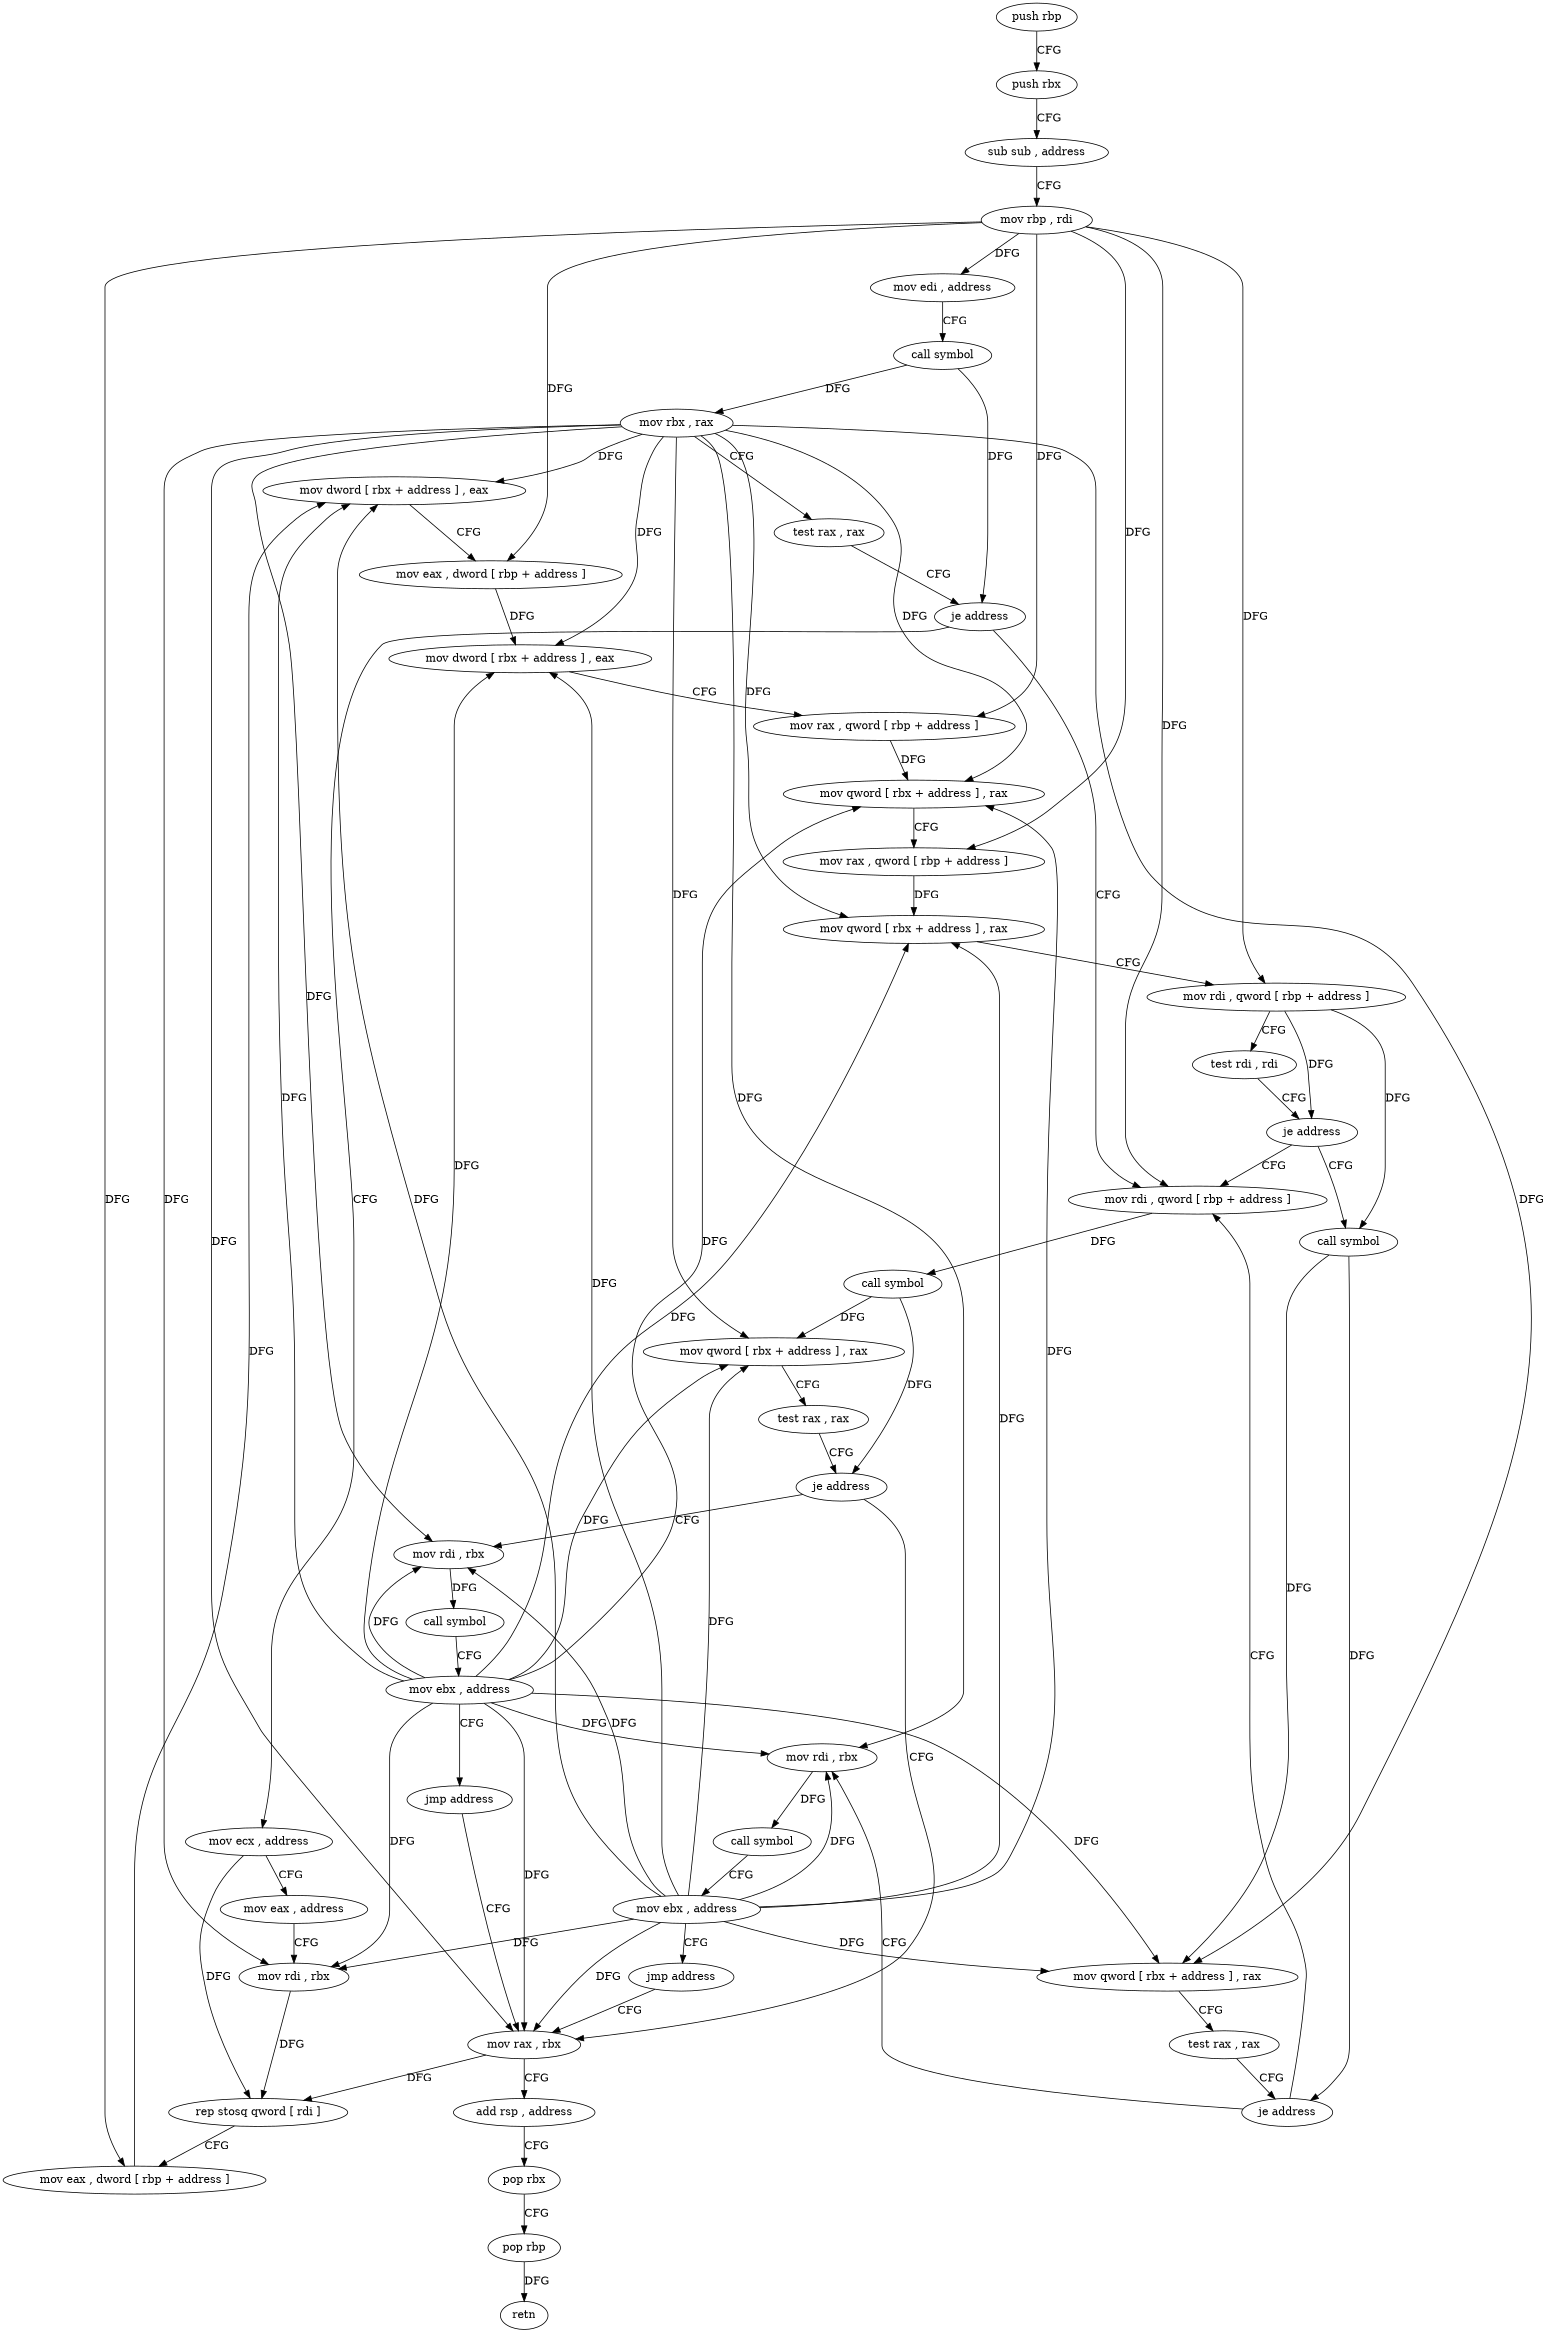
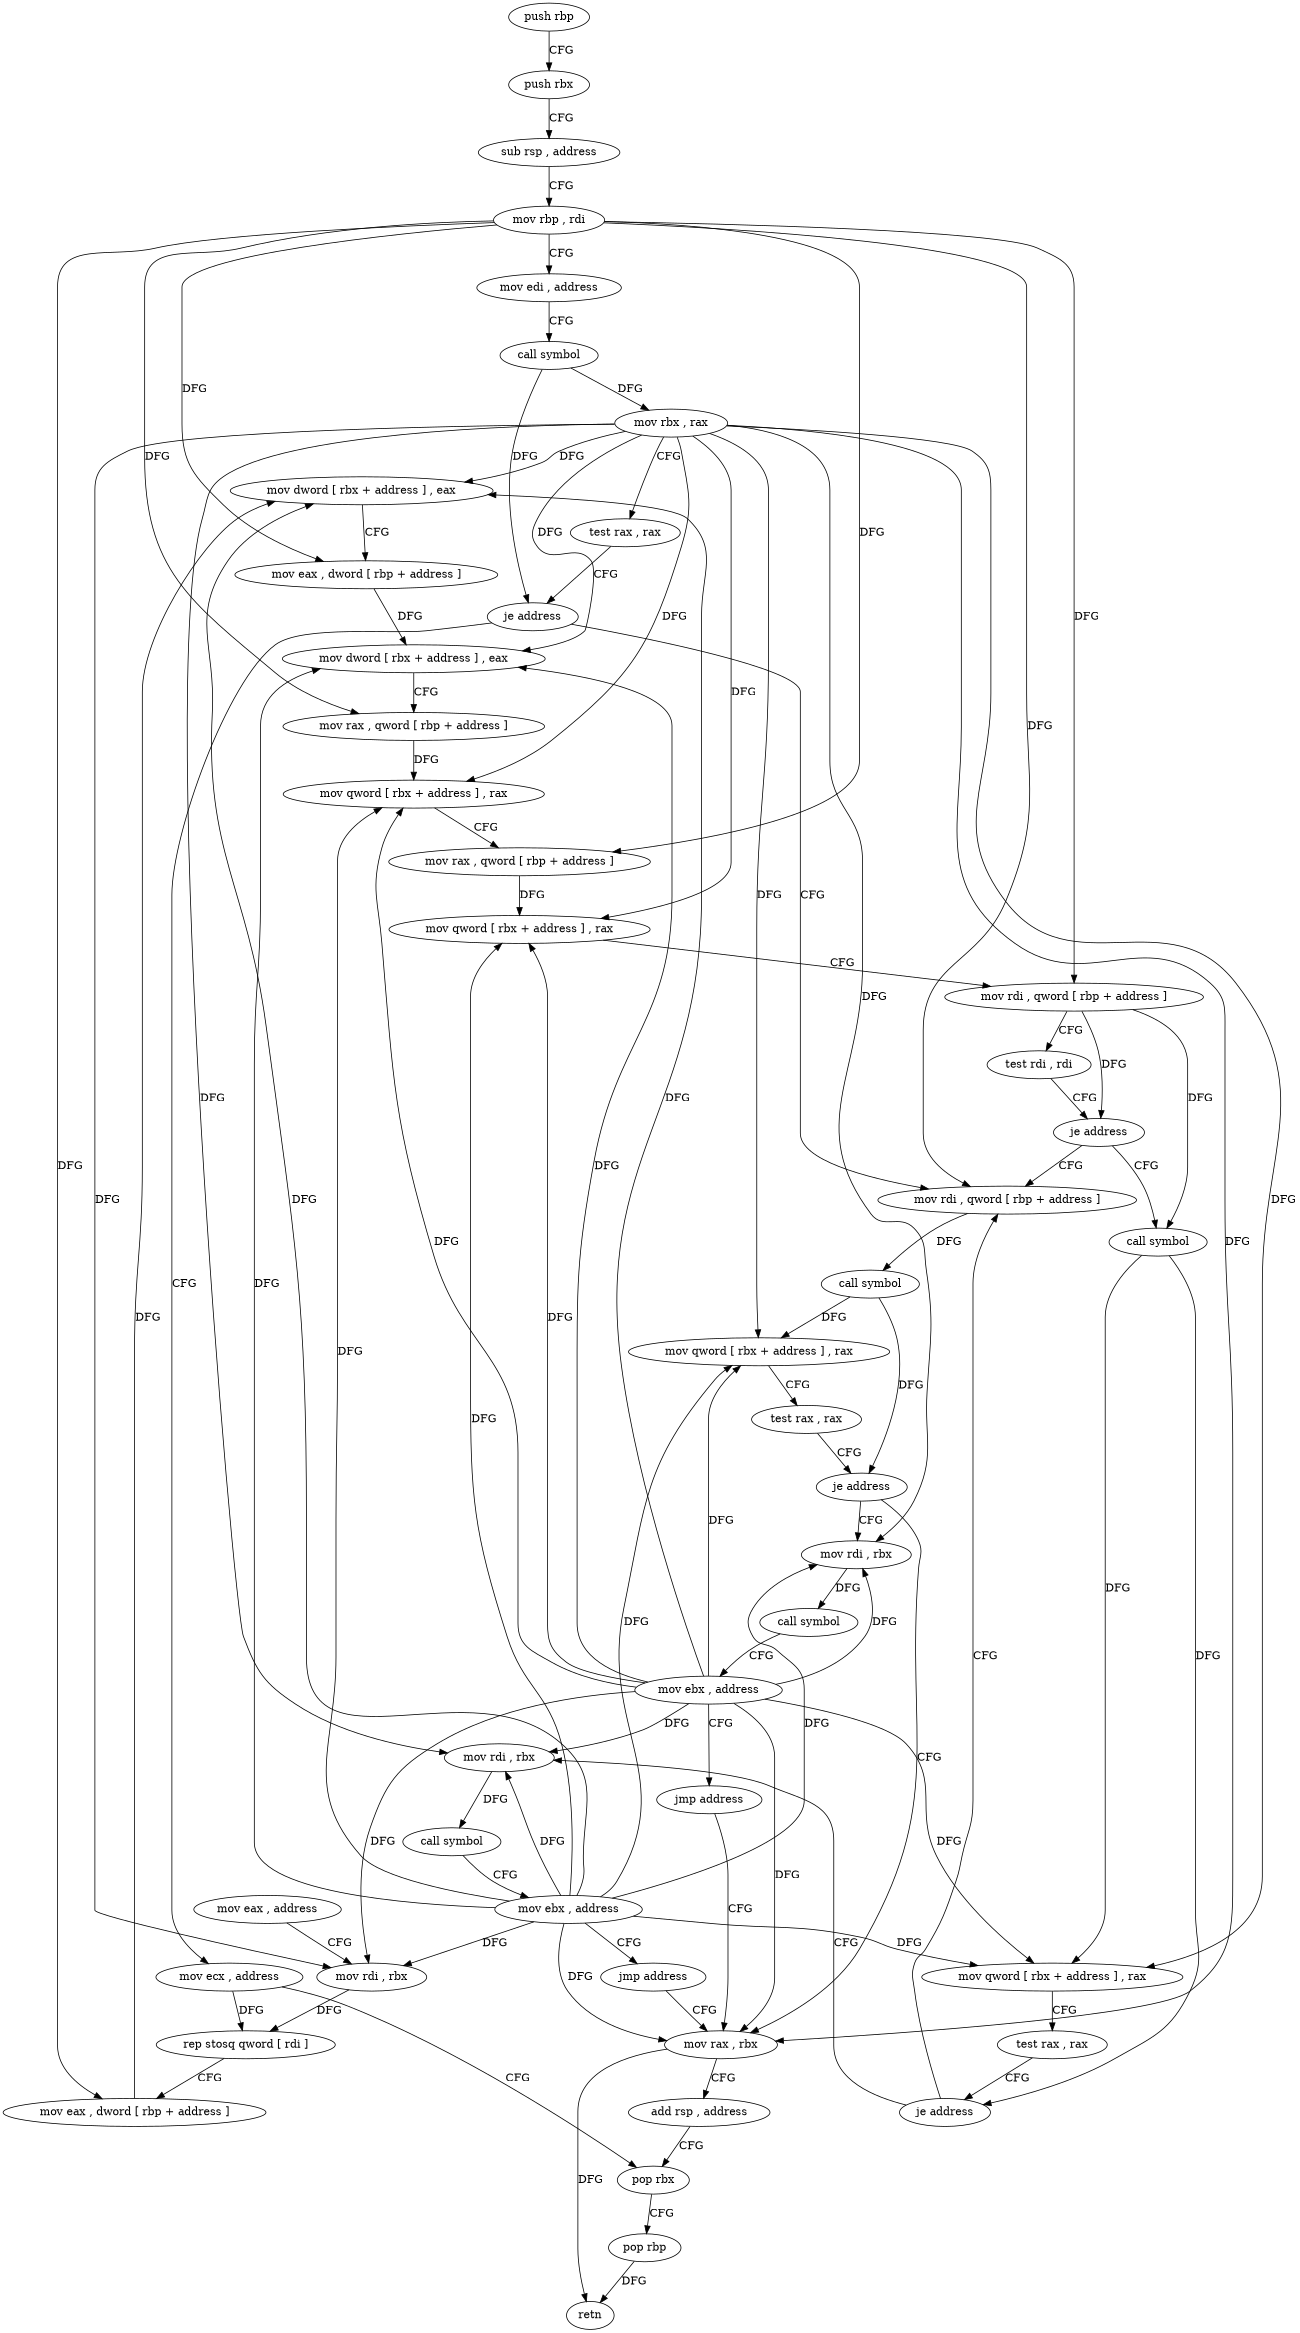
(1037, 152) -> (549, 152)
(1008, 254) -> (562, 254)
(275, 1872) -> (463, 2061)
(399, 2077) -> (578, 2144)
